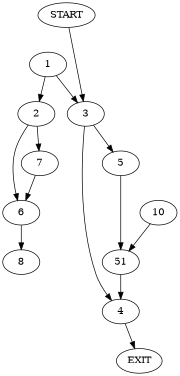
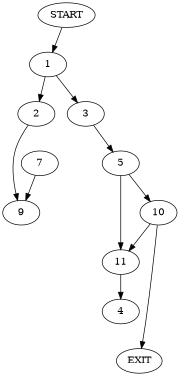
(75, 61) -> (59, 37)
(38, 135) -> none
none -> (137, 185)
(21, 213) -> (21, 213)
(84, 213) -> none
(21, 262) -> none
(121, 262) -> (121, 262)
(129, 333) -> (151, 284)
